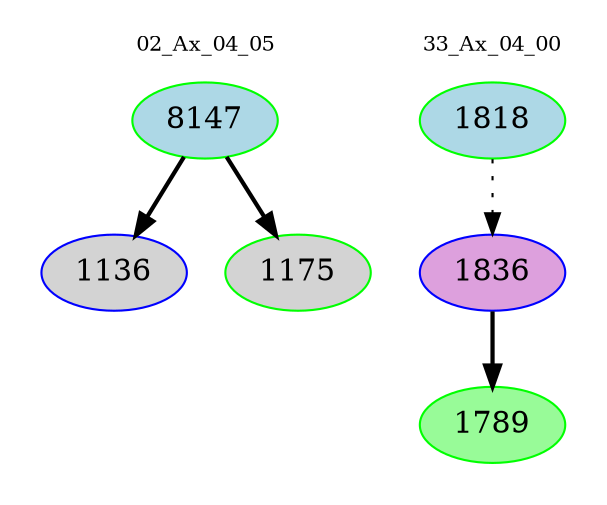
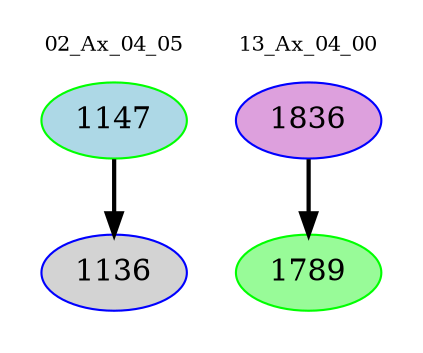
(493, 45) -> (309, 45)
(205, 120) -> (114, 120)
(493, 120) -> none
(298, 273) -> none
